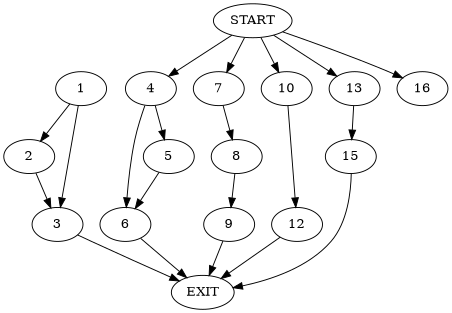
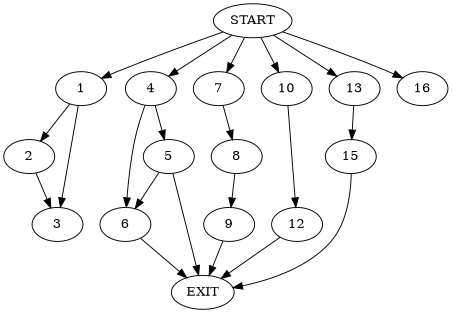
none -> (166, 52)
(124, 256) -> (185, 220)
